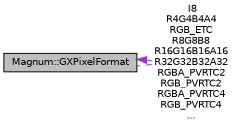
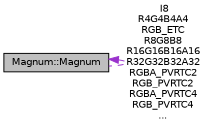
(70, 63) -> (56, 63)
